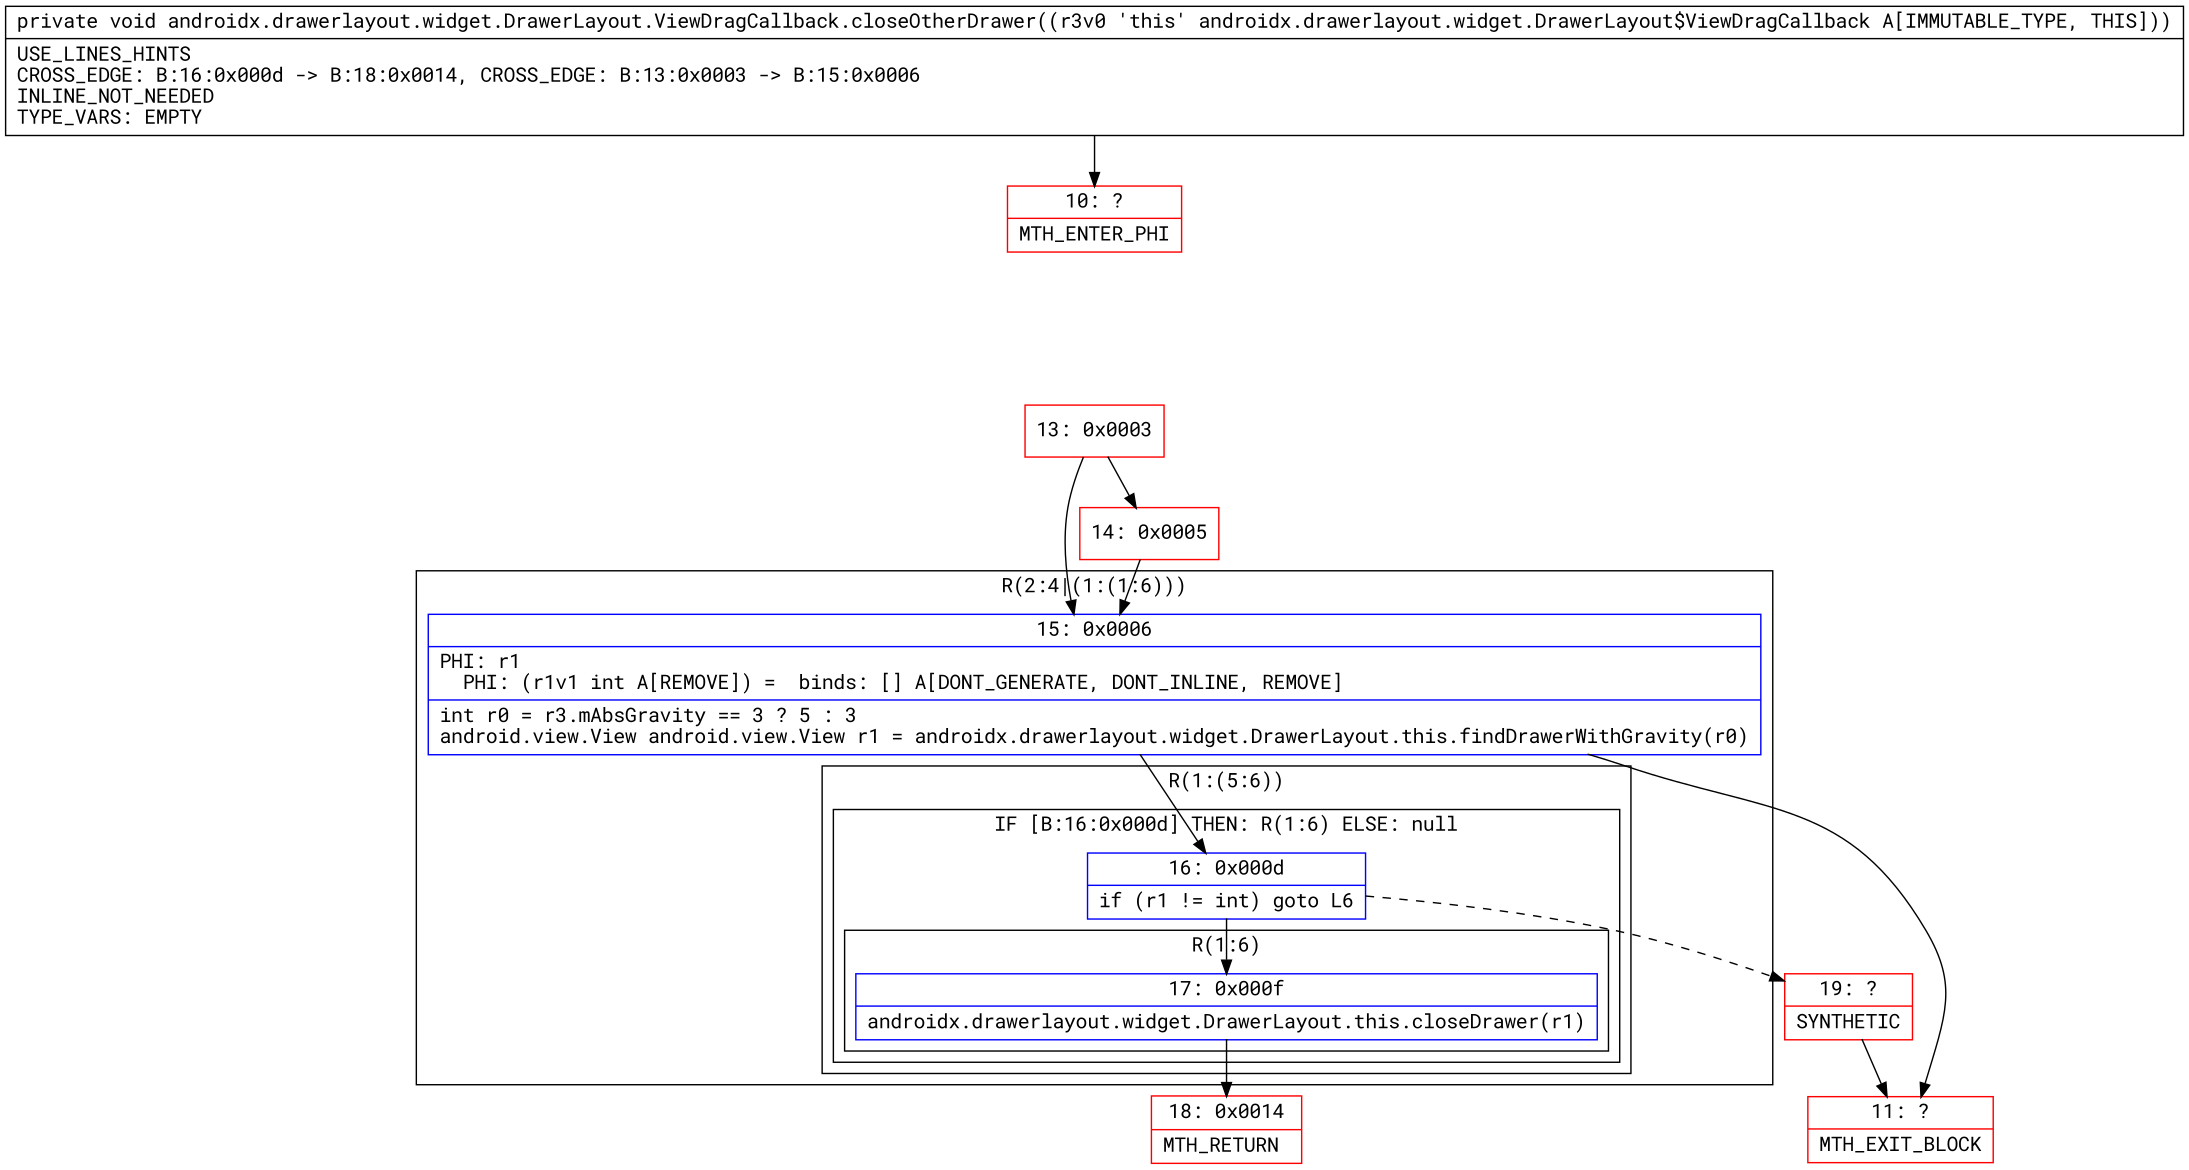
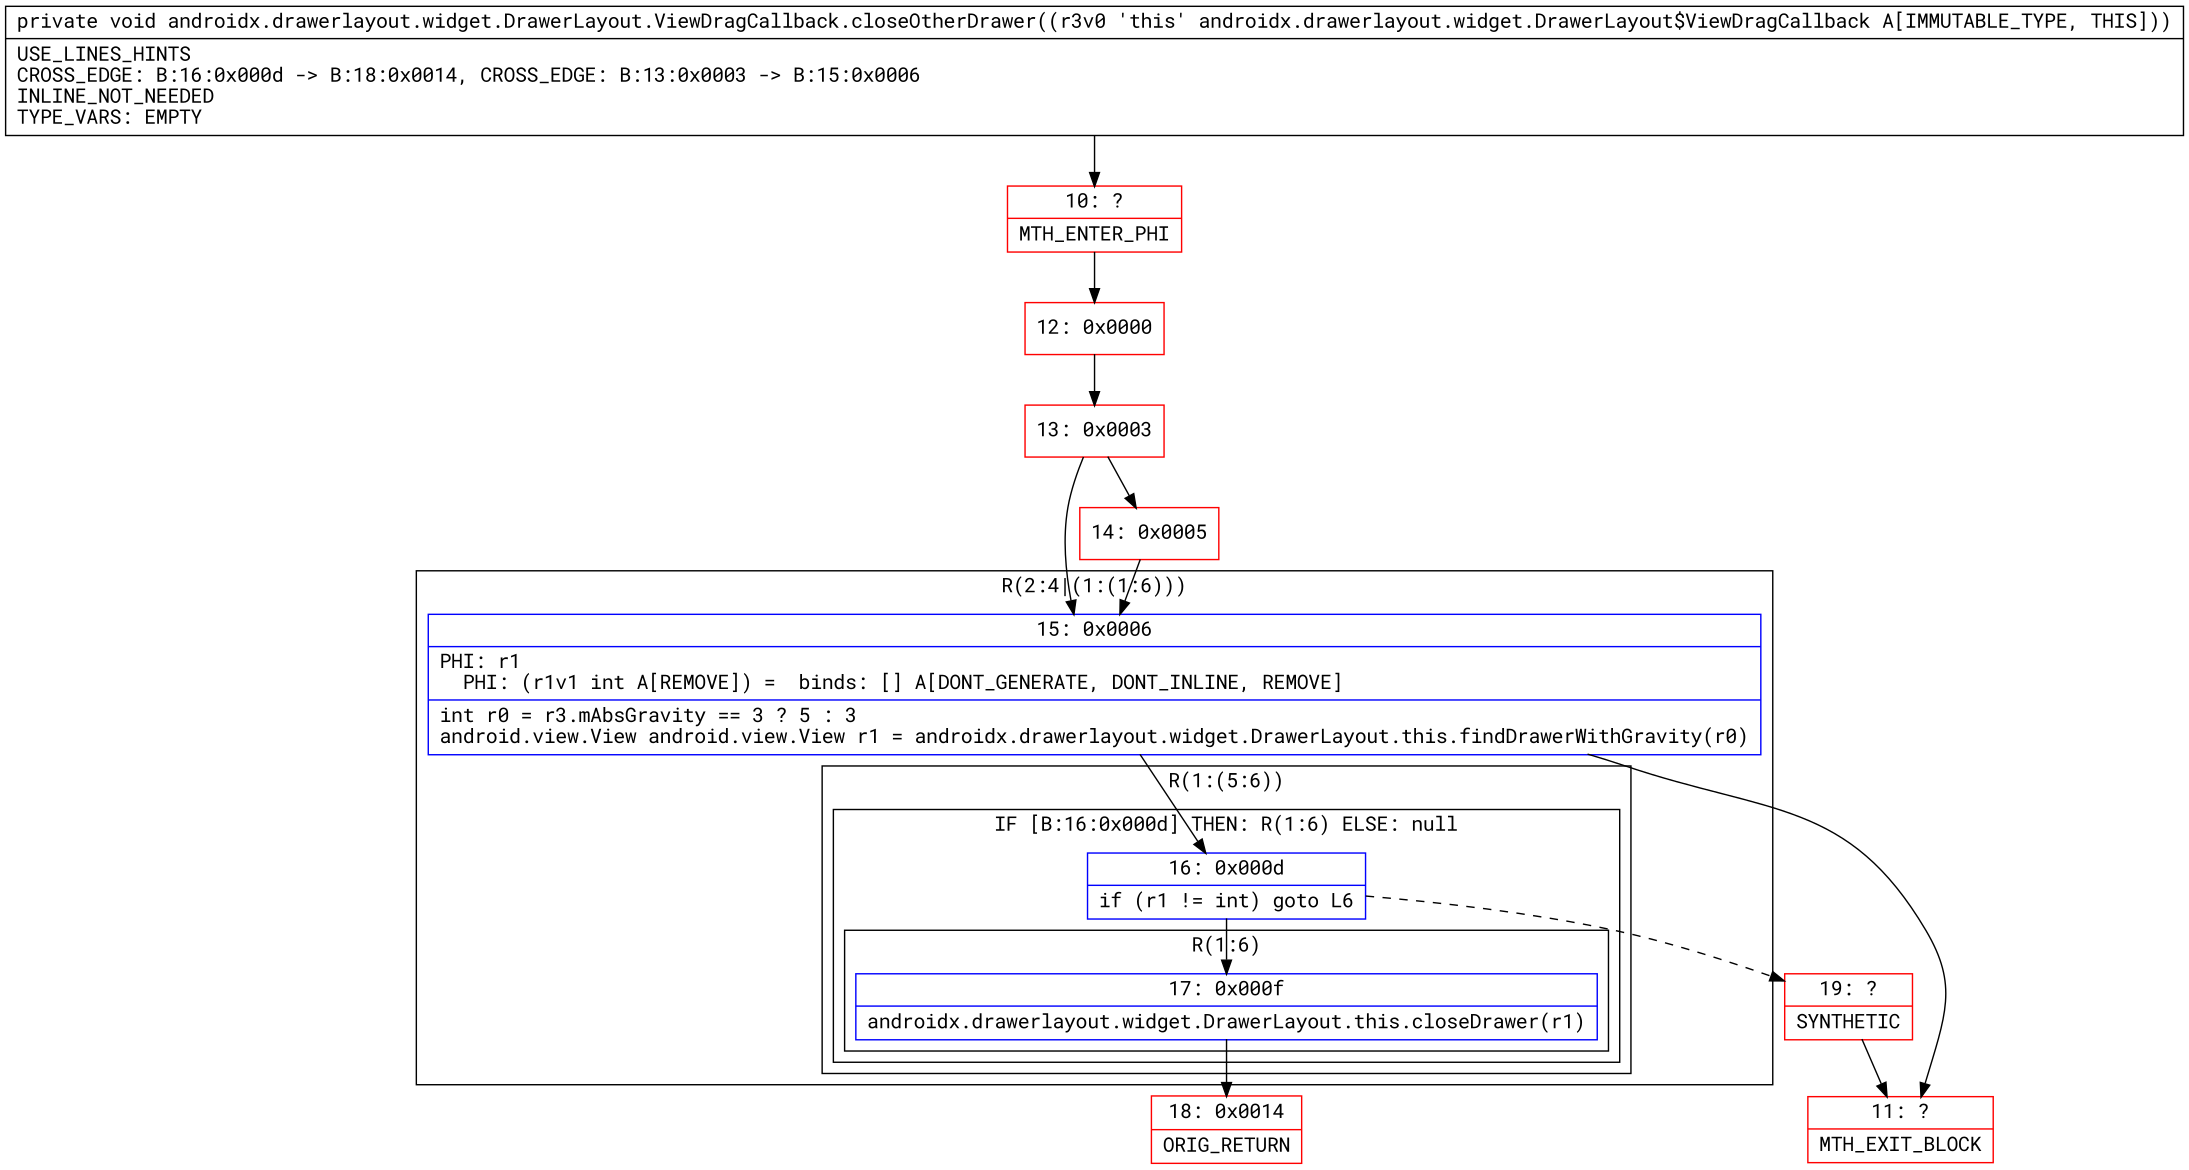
none -> (1095, 329)
(1221, 1146) -> (1227, 1146)
